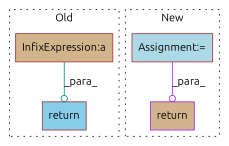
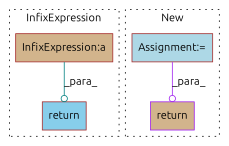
(64, 18) -> (64, 18)
